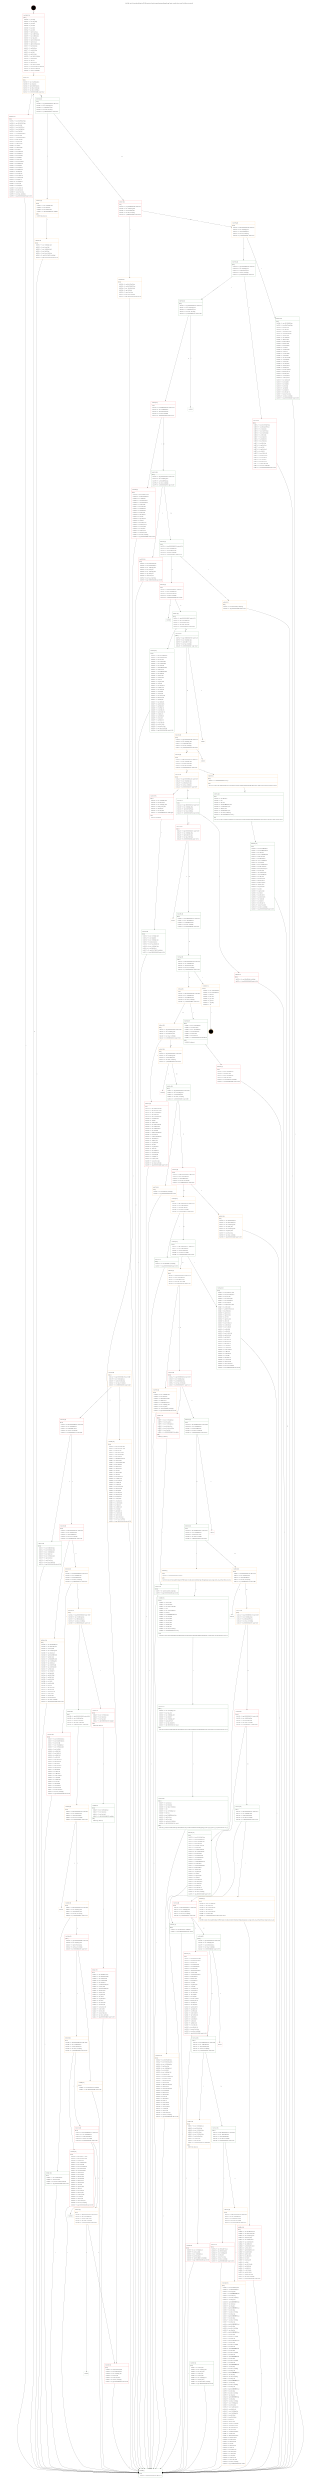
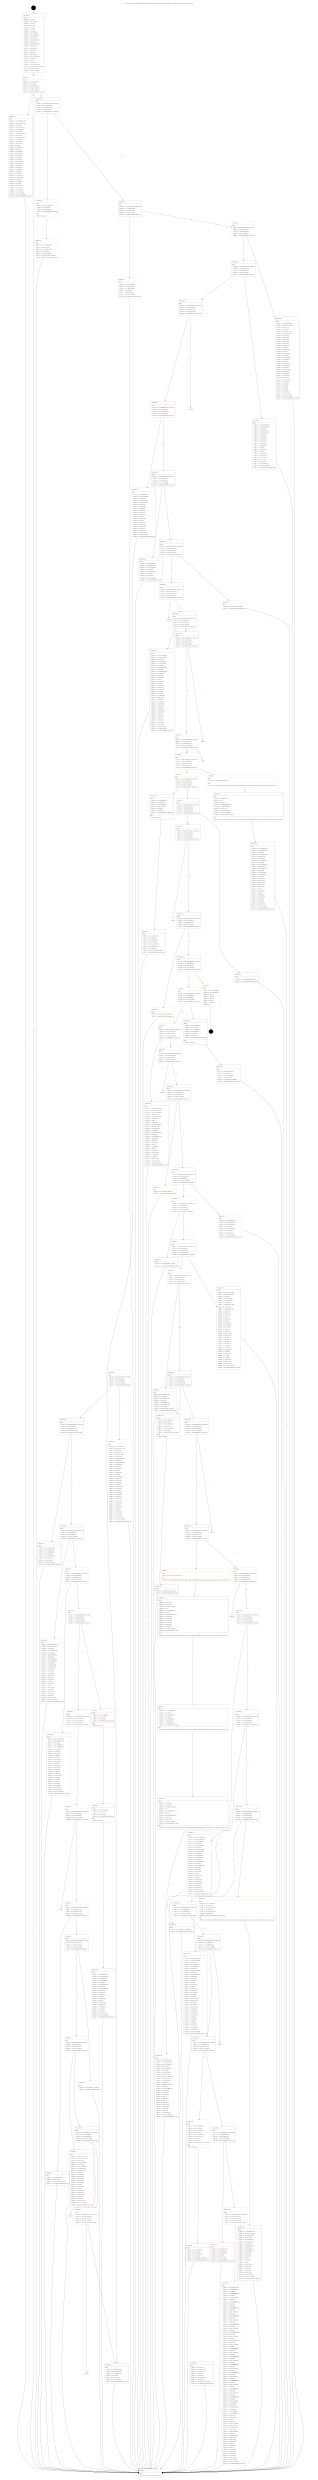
none -> (163, 1013)
